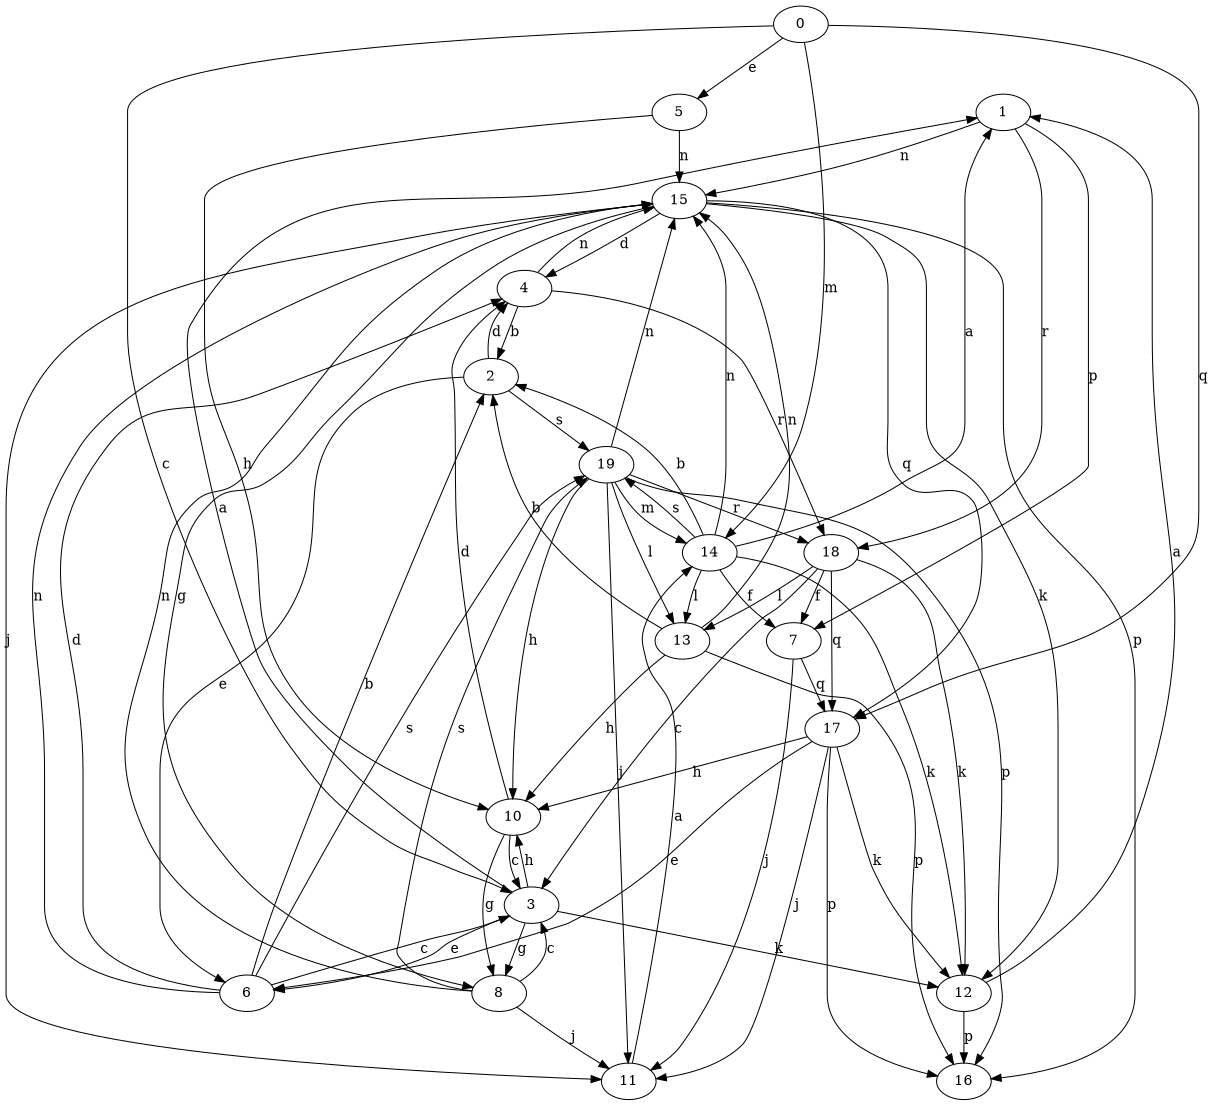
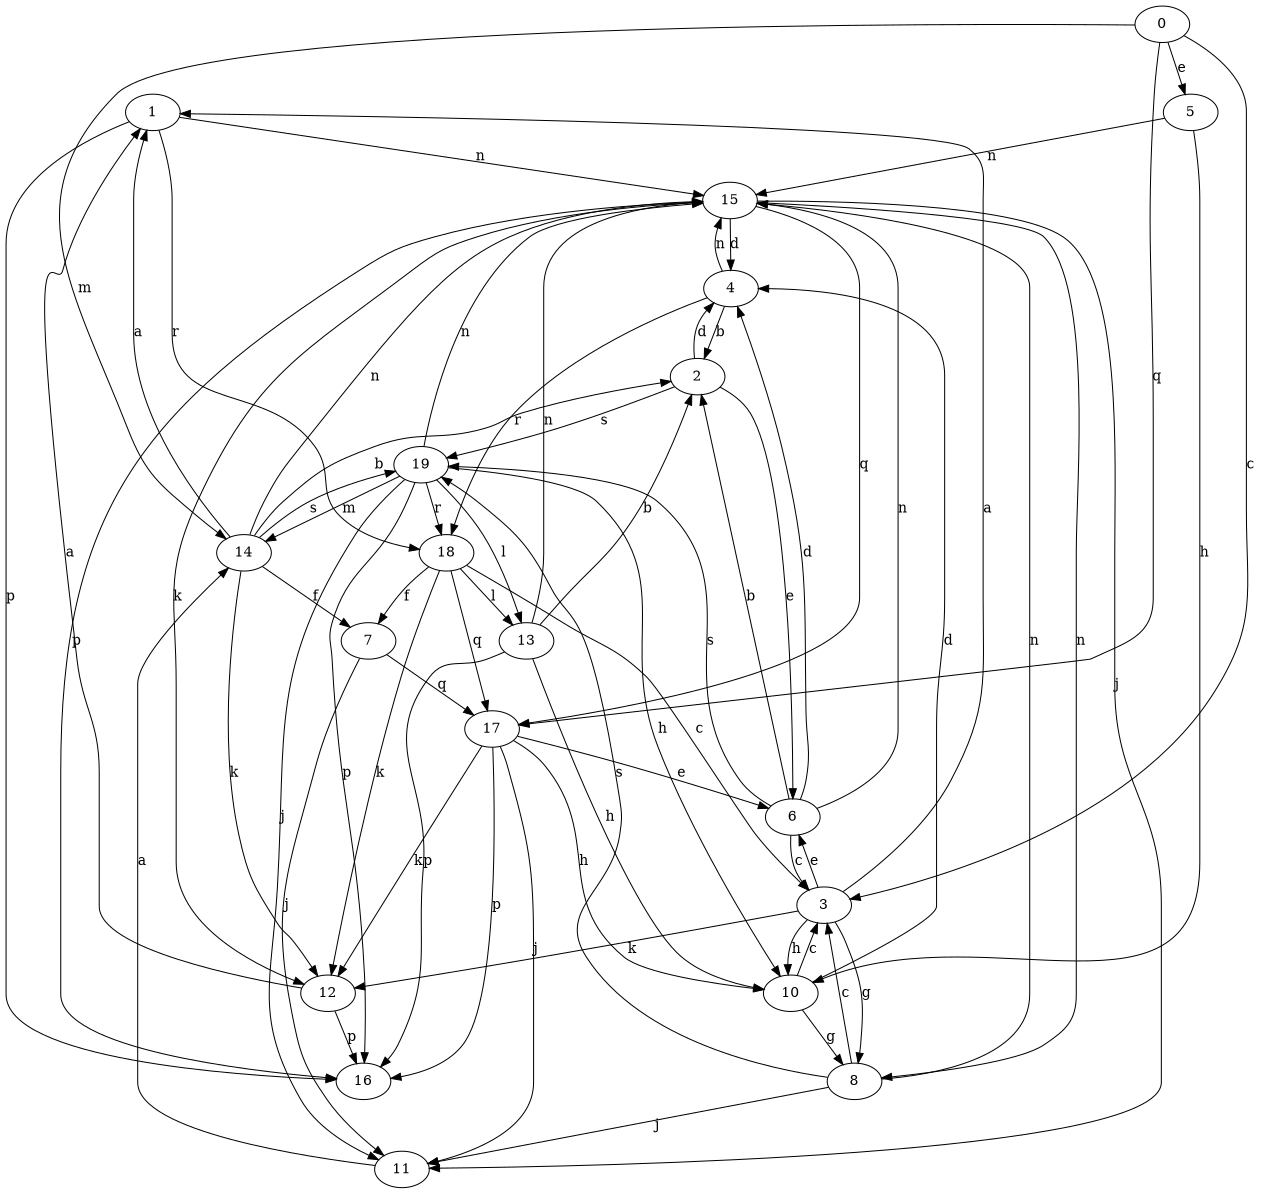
(1088, 436) -> (6, 700)
(693, 591) -> none
(182, 597) -> (1081, 641)
